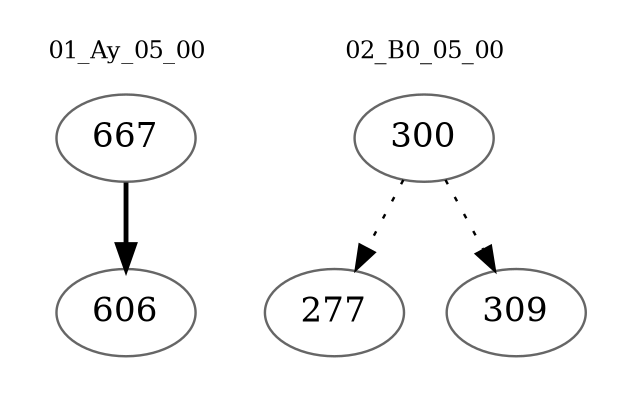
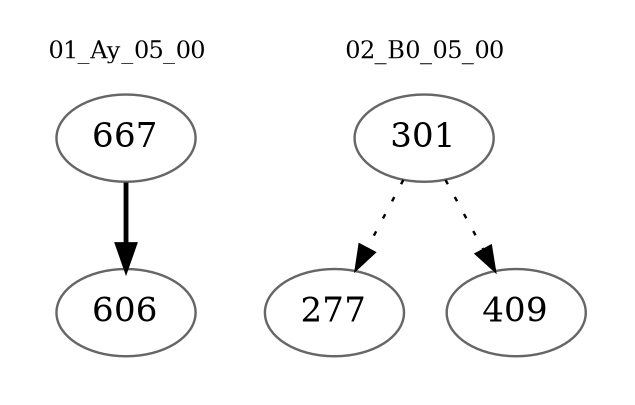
(424, 138) -> (424, 138)
(516, 313) -> (516, 313)
